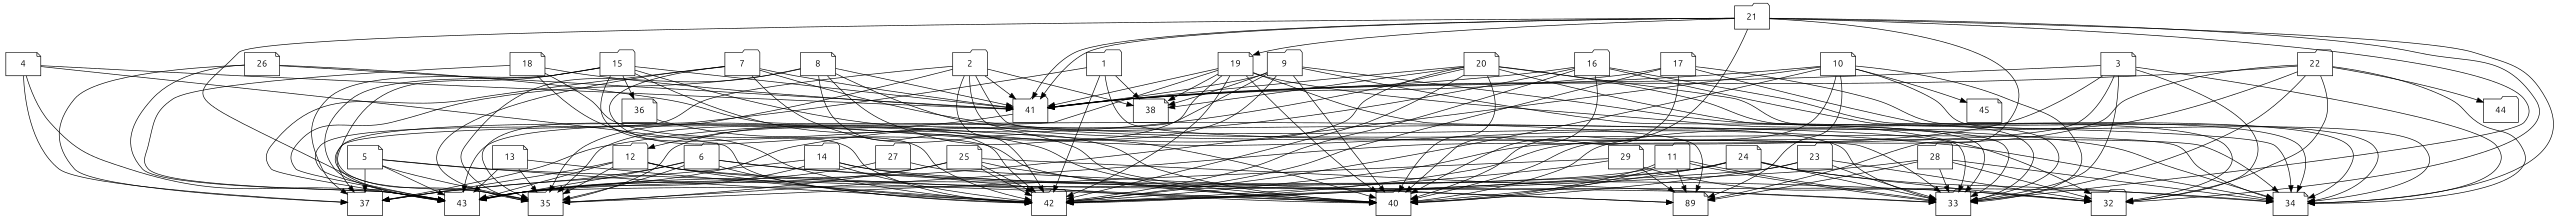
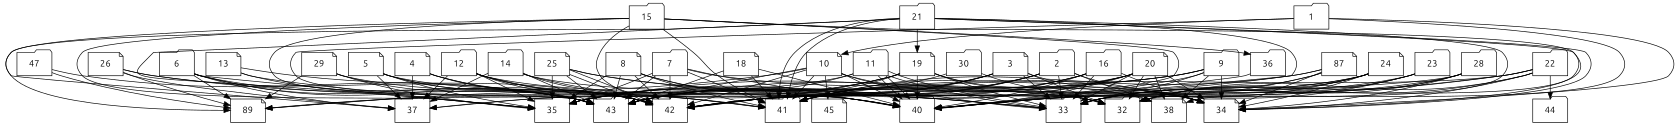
none -> (964, 64)
(1678, 64) -> (1339, 64)
none -> (814, 91)
(639, 111) -> (1268, 64)
(1083, 117) -> (1070, 28)
(833, 128) -> (617, 94)
(893, 157) -> (34, 64)
(773, 158) -> none
